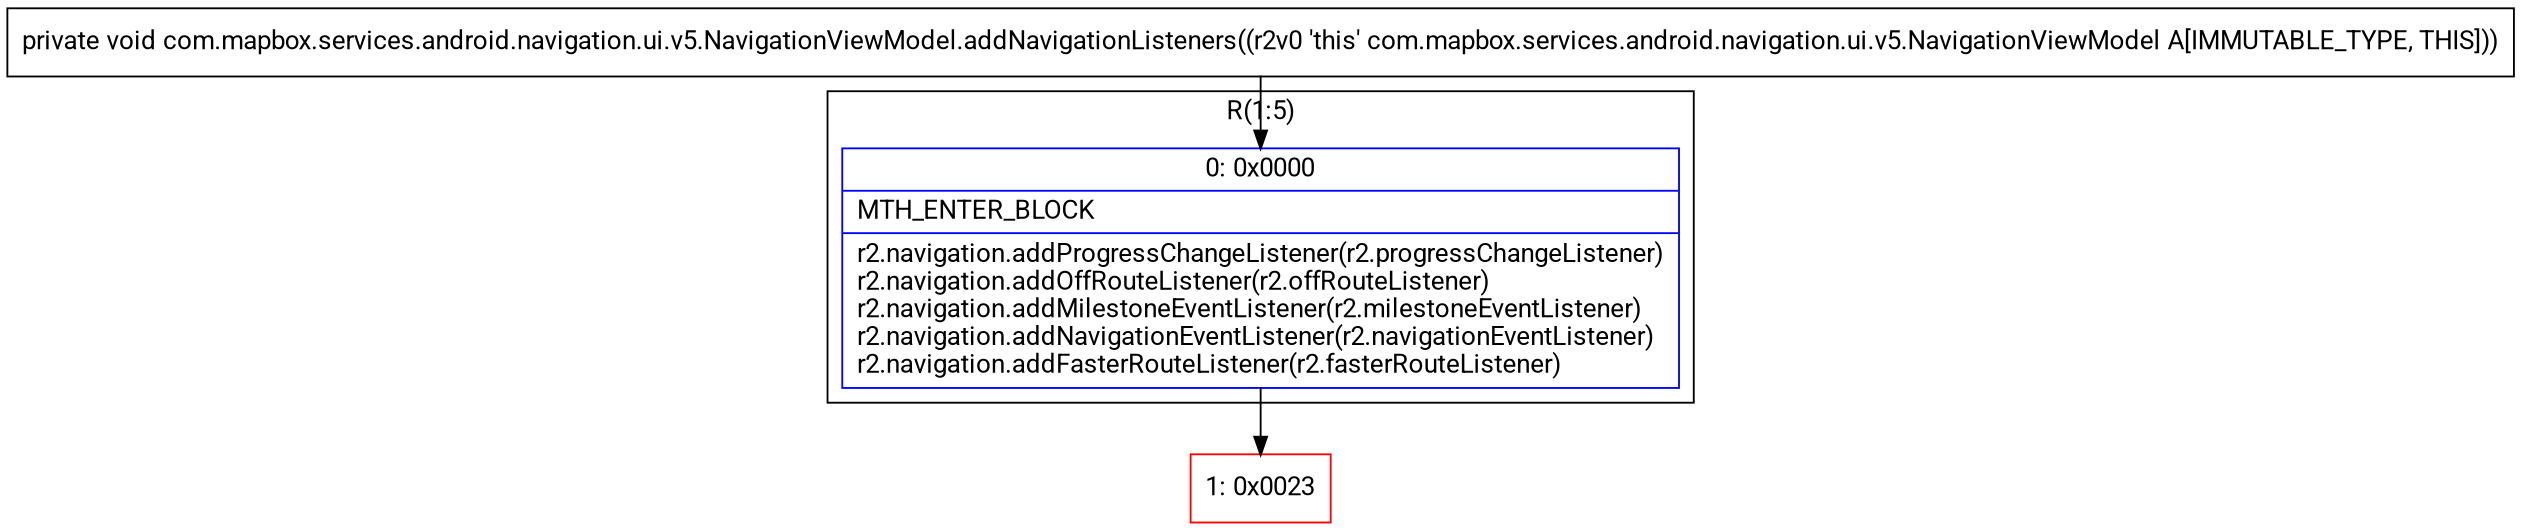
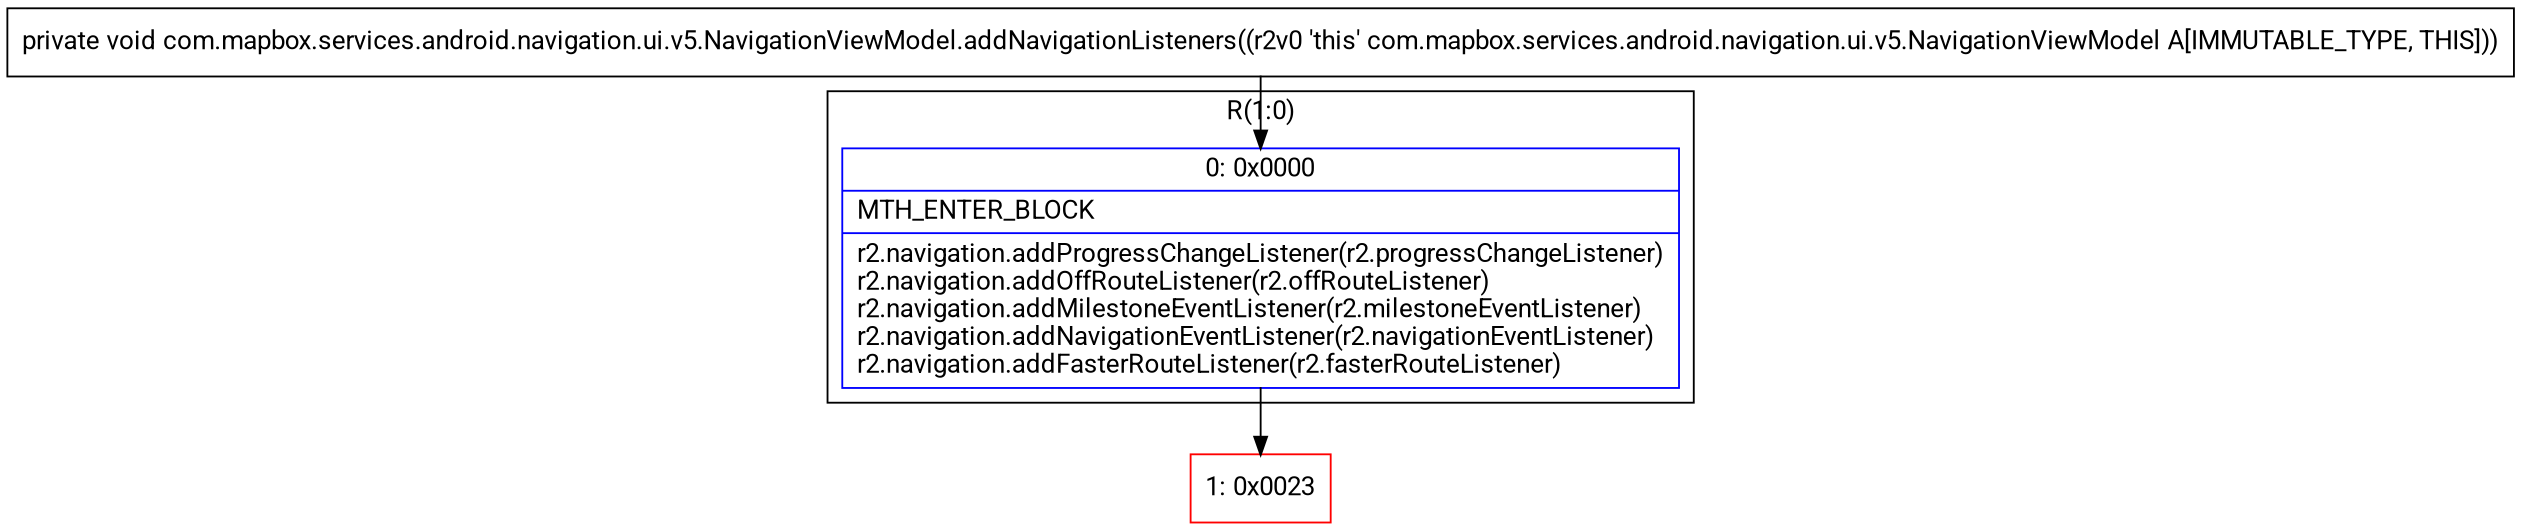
(1261, 112) -> (1261, 112)
